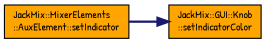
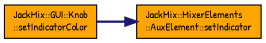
(143, 22) -> (111, 22)
